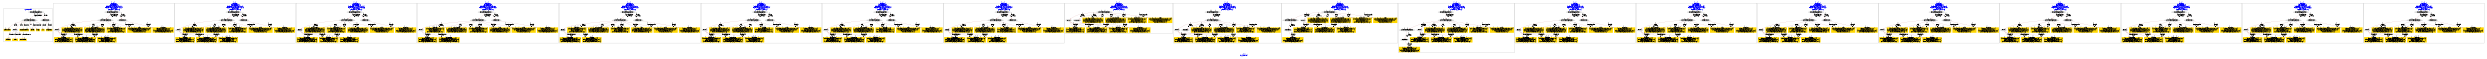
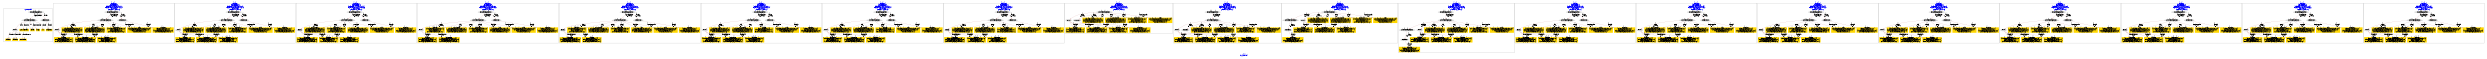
(7, 30) -> none
(24, 30) -> (24, 30)
(15, 40) -> (15, 40)
